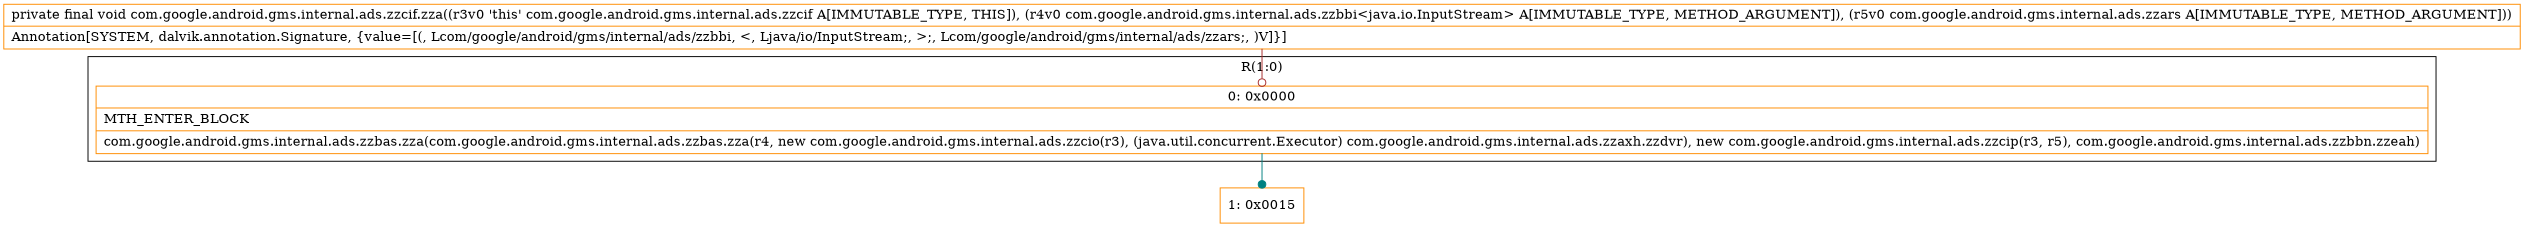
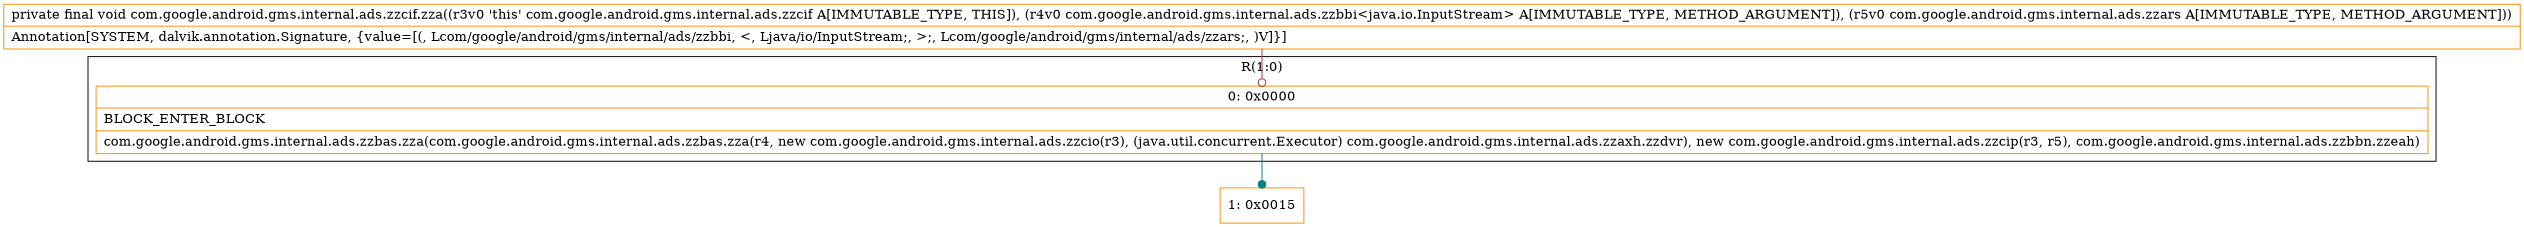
(177, 119) -> (185, 119)
